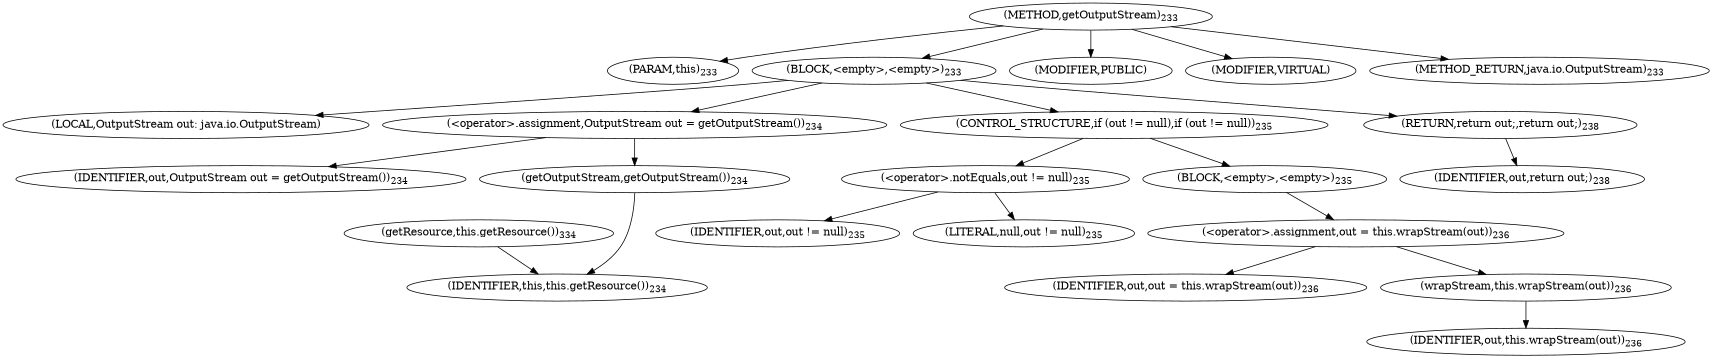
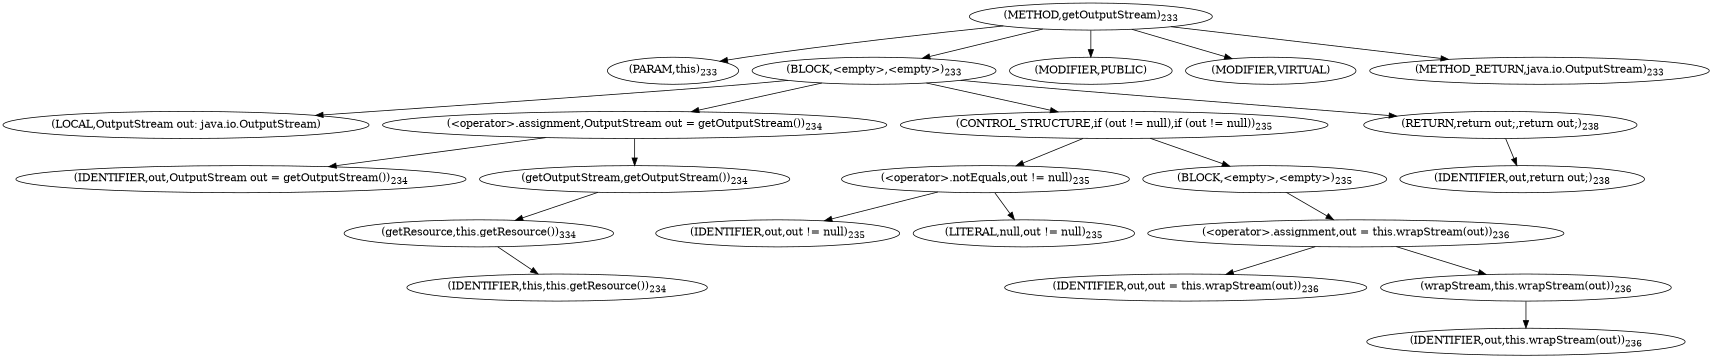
(625, 238) -> (560, 205)
